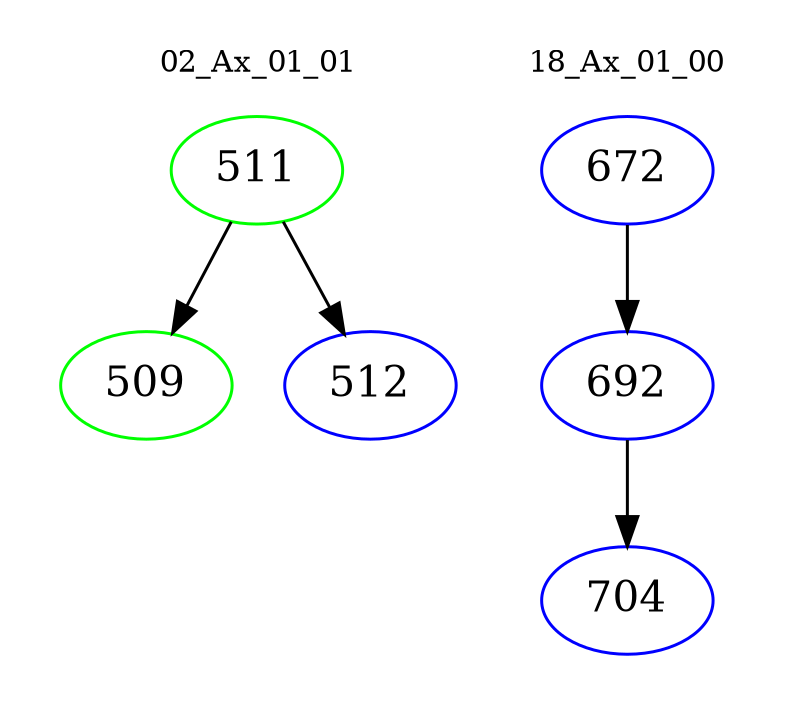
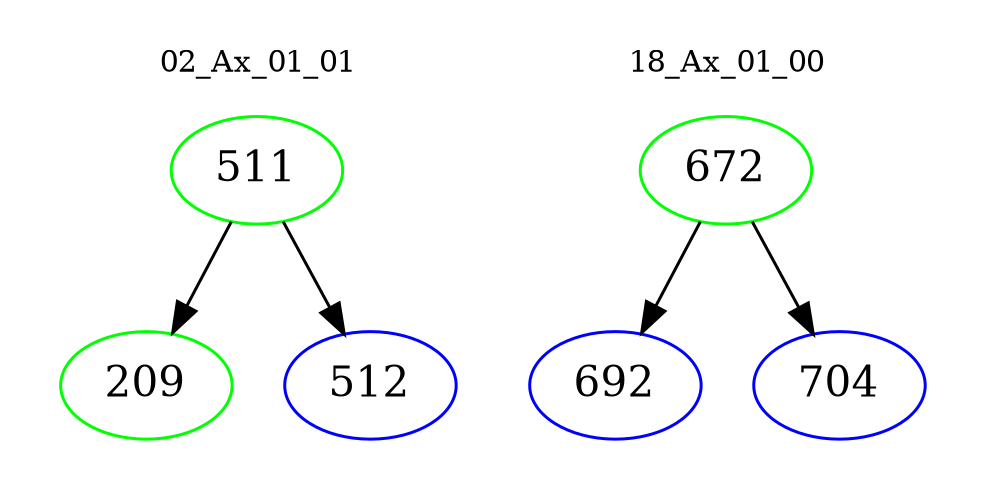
(627, 170) -> (726, 170)
(146, 385) -> (146, 385)
(627, 478) -> (775, 264)
